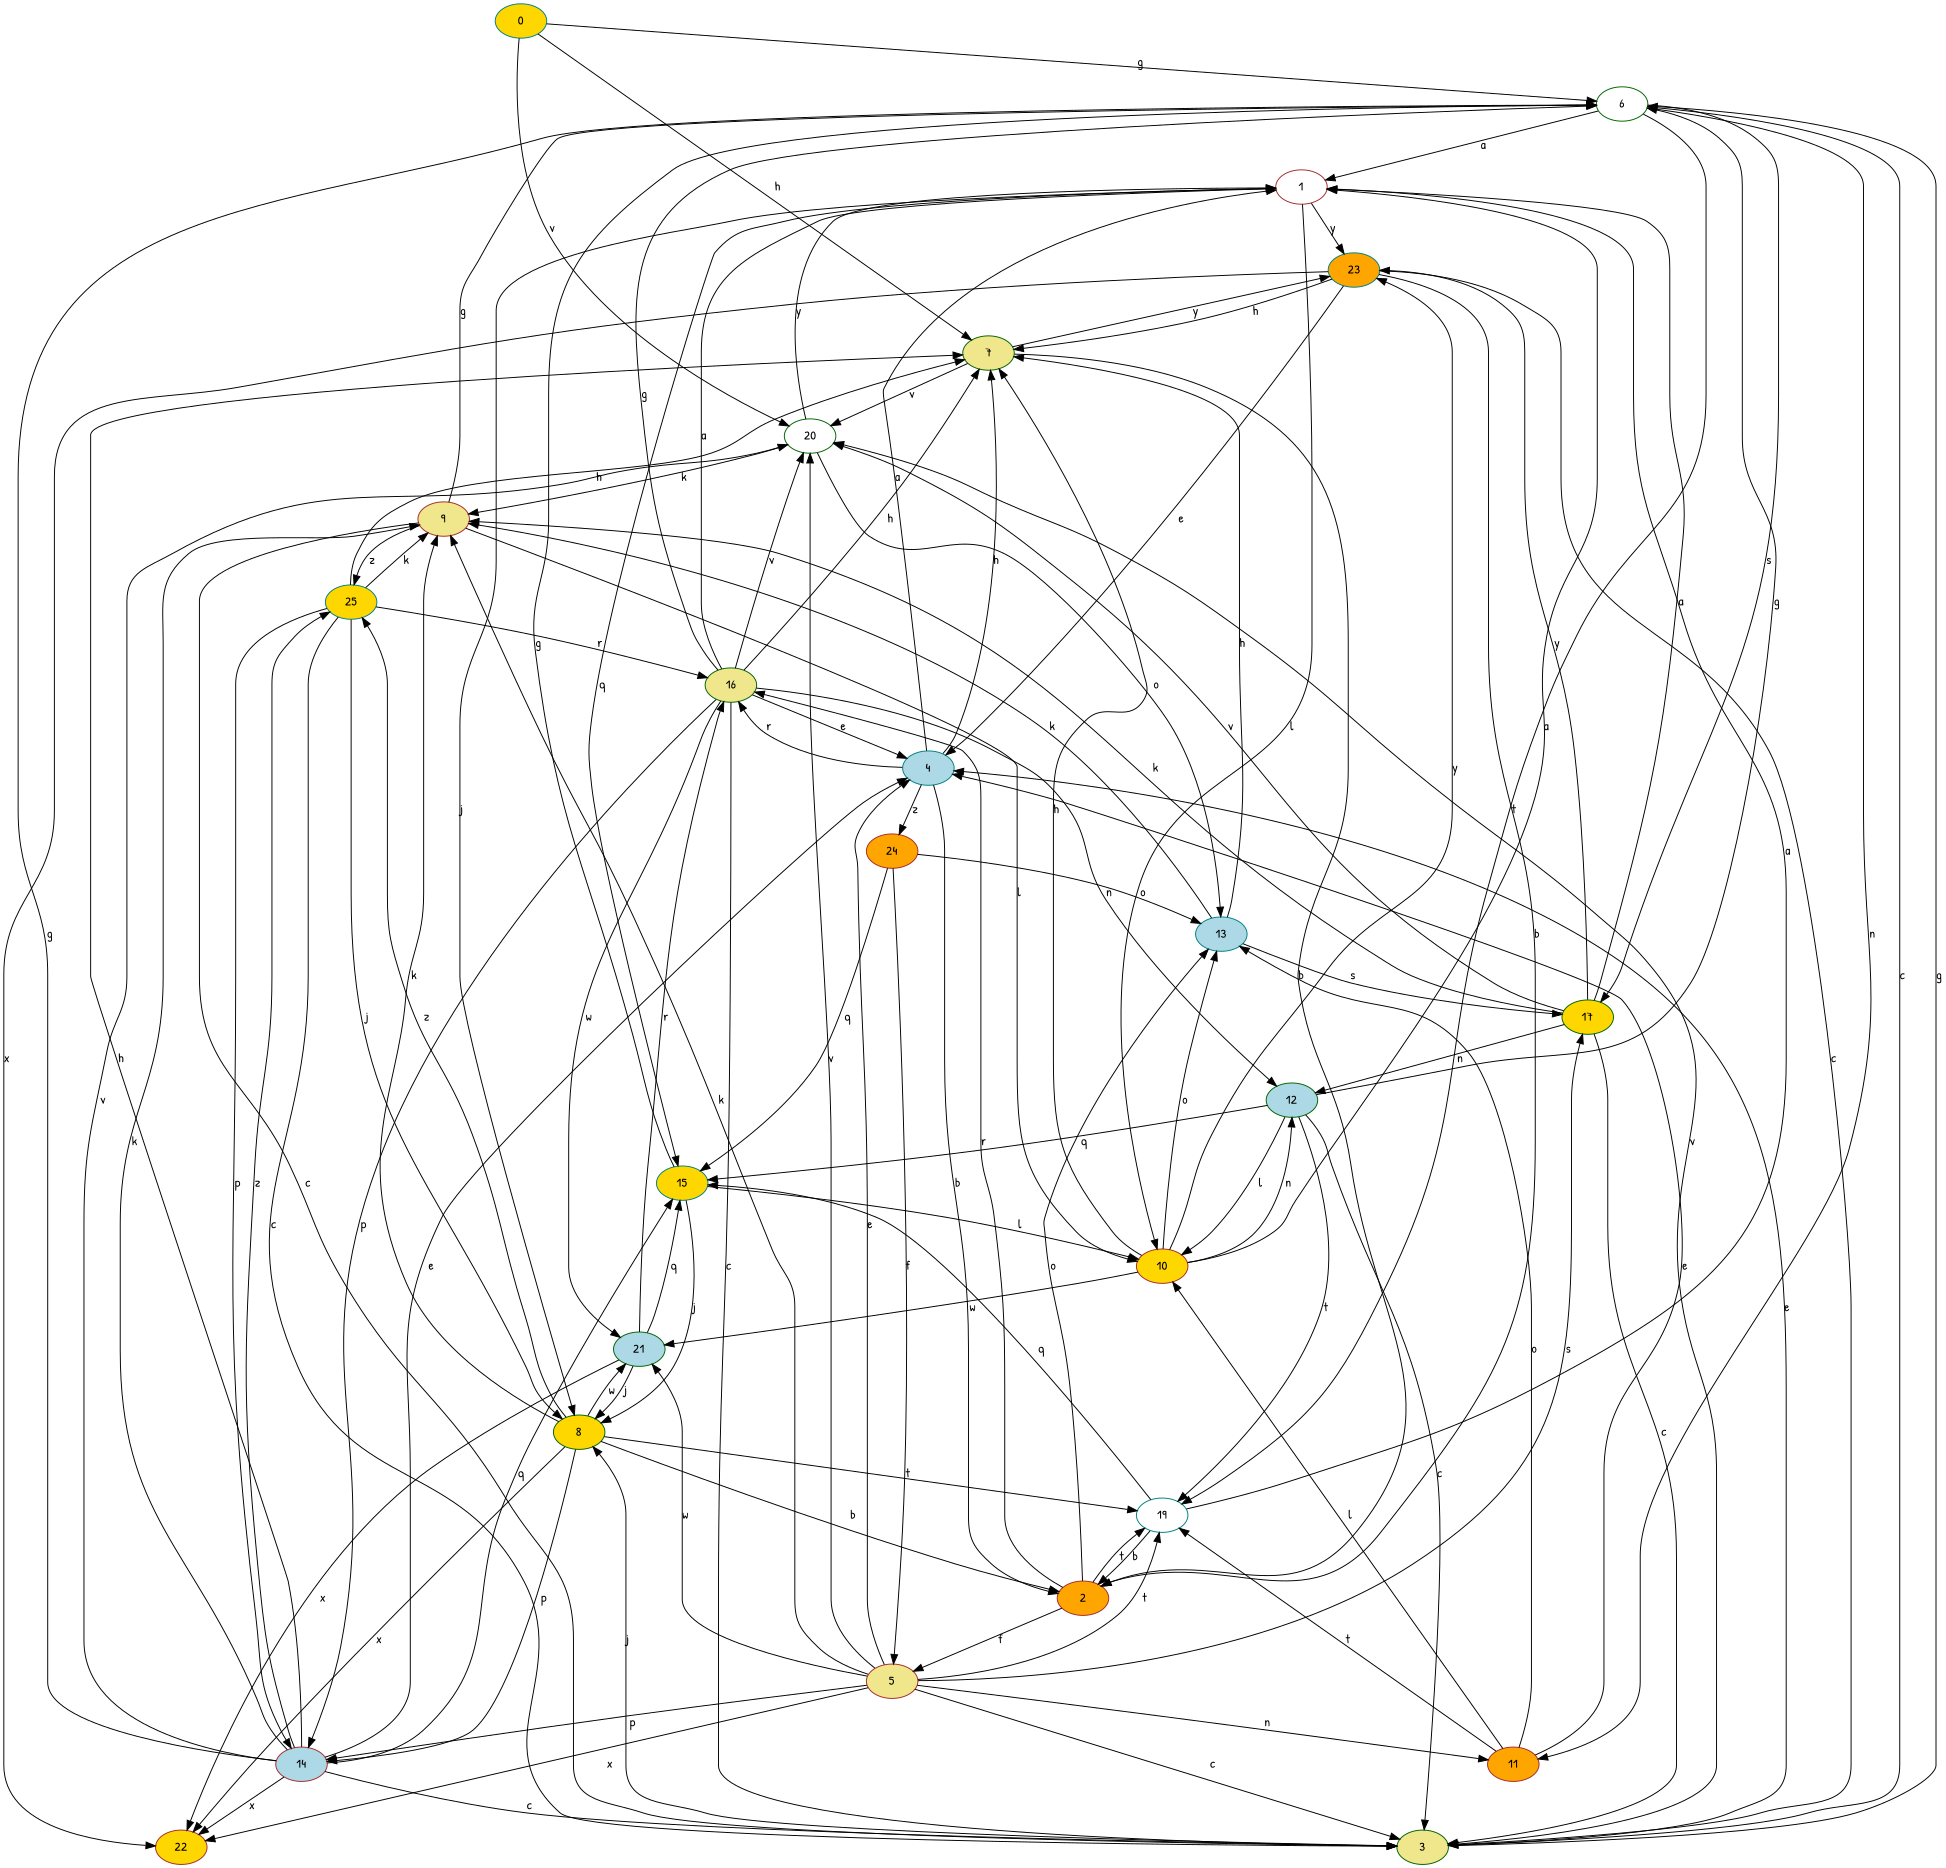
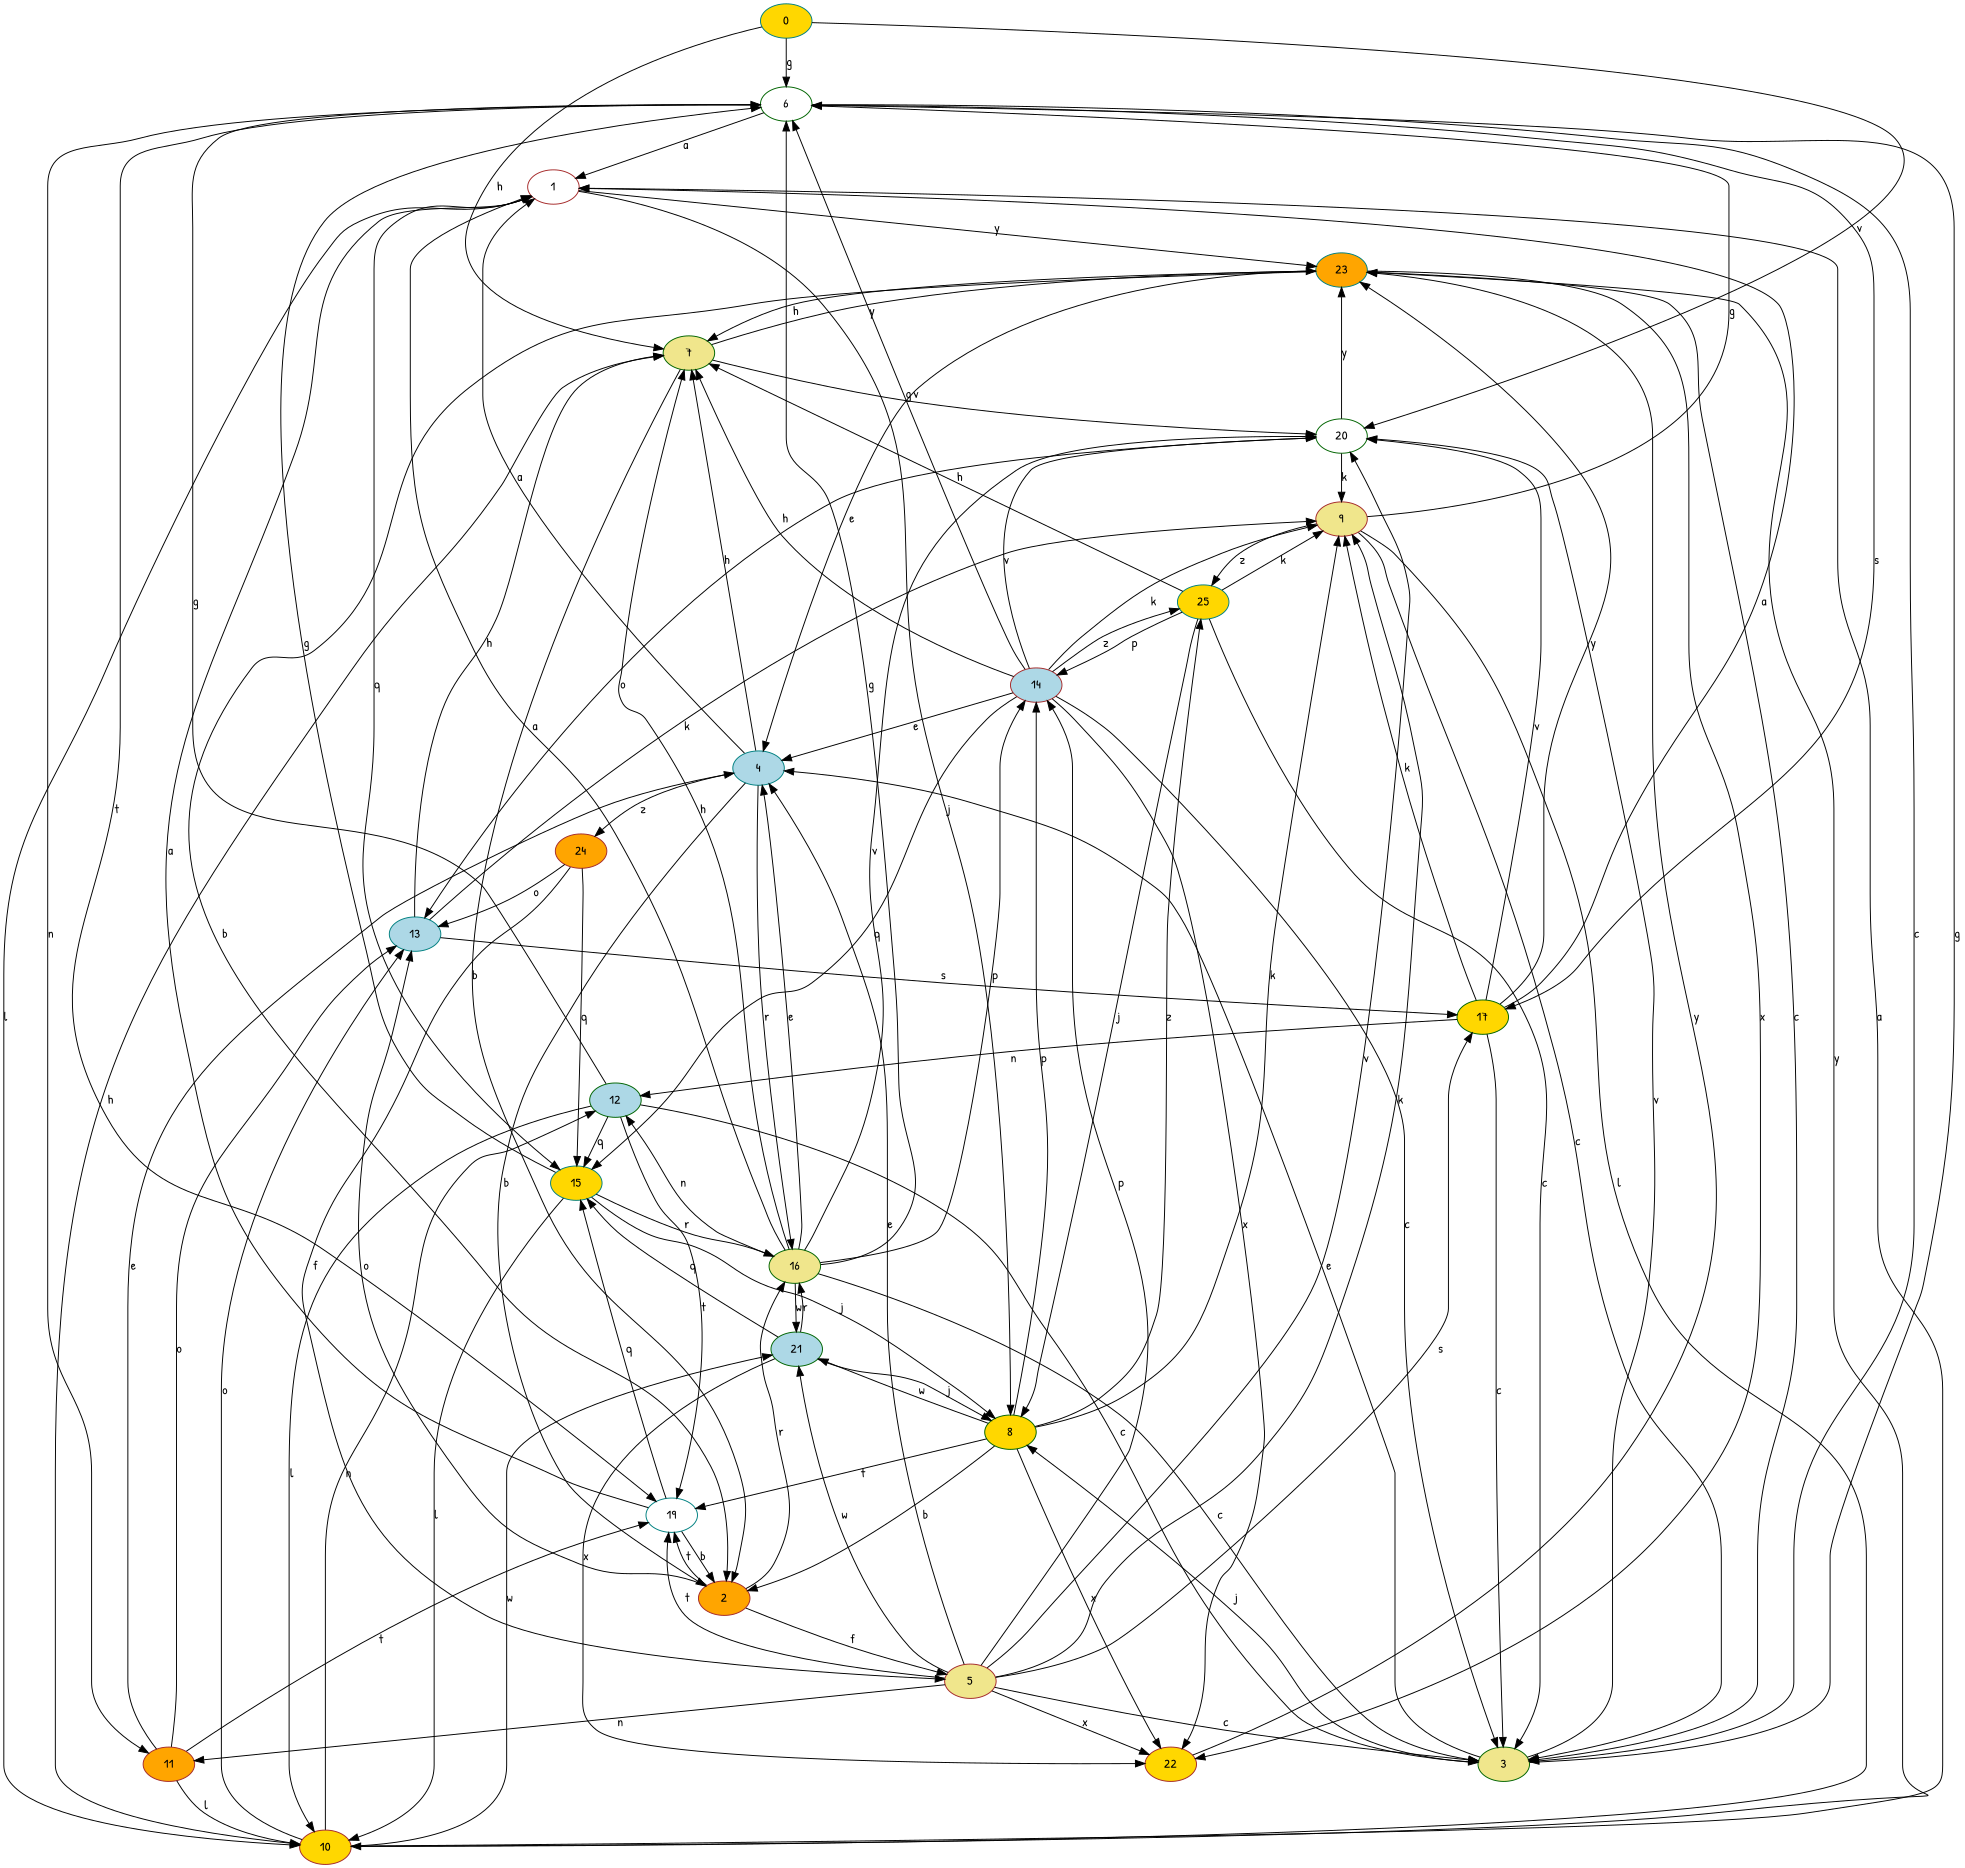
(815, 246) -> (1342, 358)
(546, 638) -> (666, 1225)
none -> (1697, 1046)
